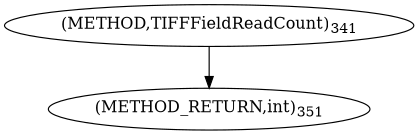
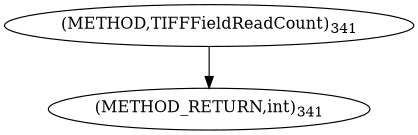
(310, 107) -> (310, 107)
